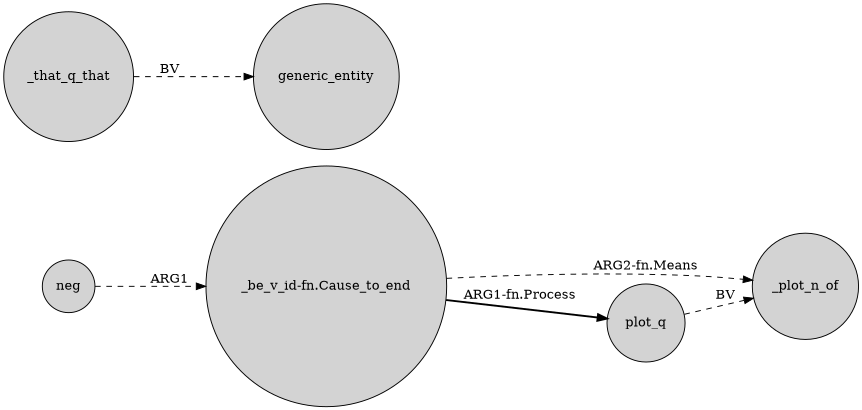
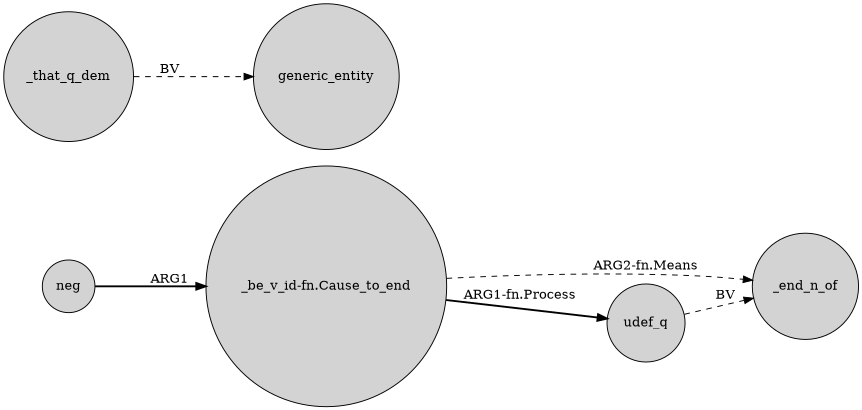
(69, 77) -> (69, 77)
(146, 286) -> (146, 286)
(805, 286) -> (805, 286)
(646, 323) -> (646, 323)
